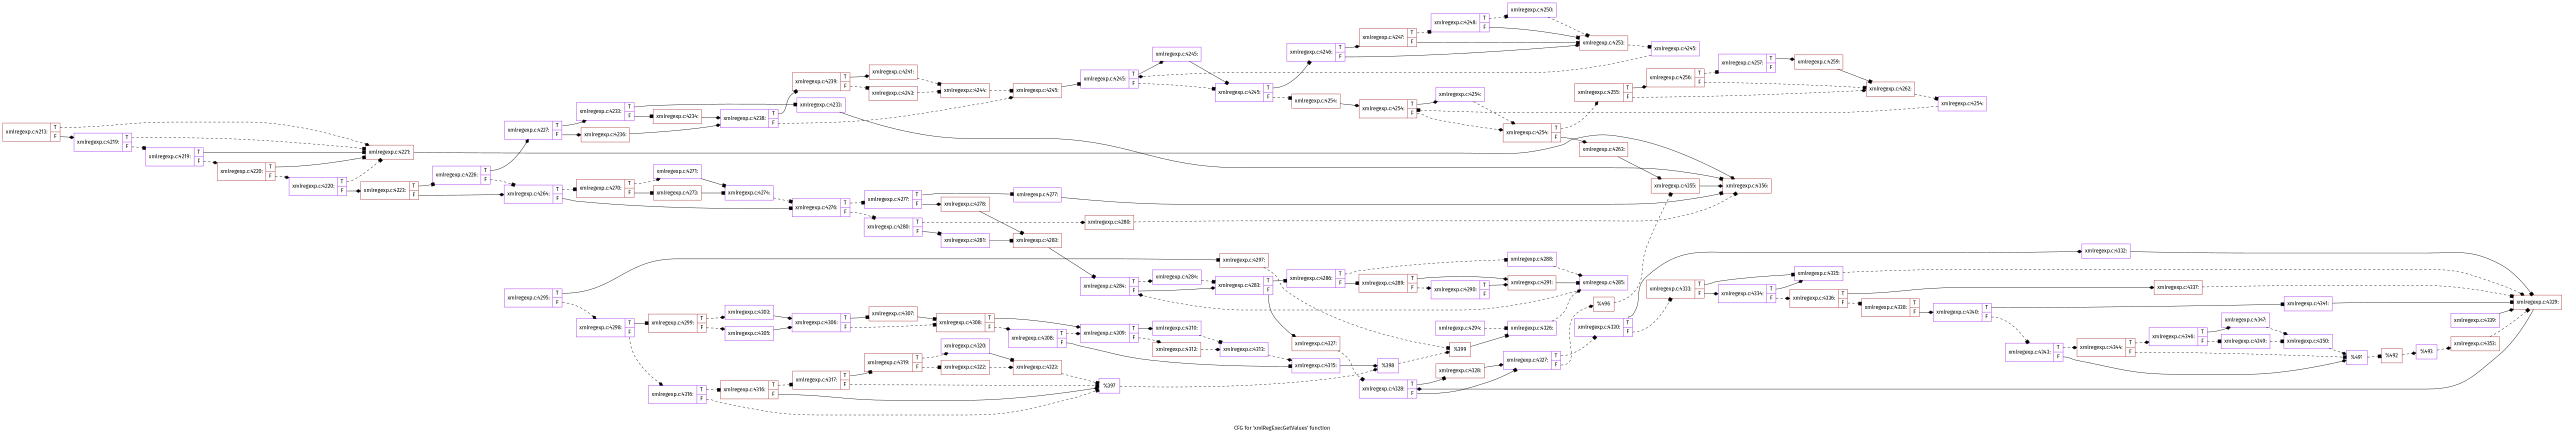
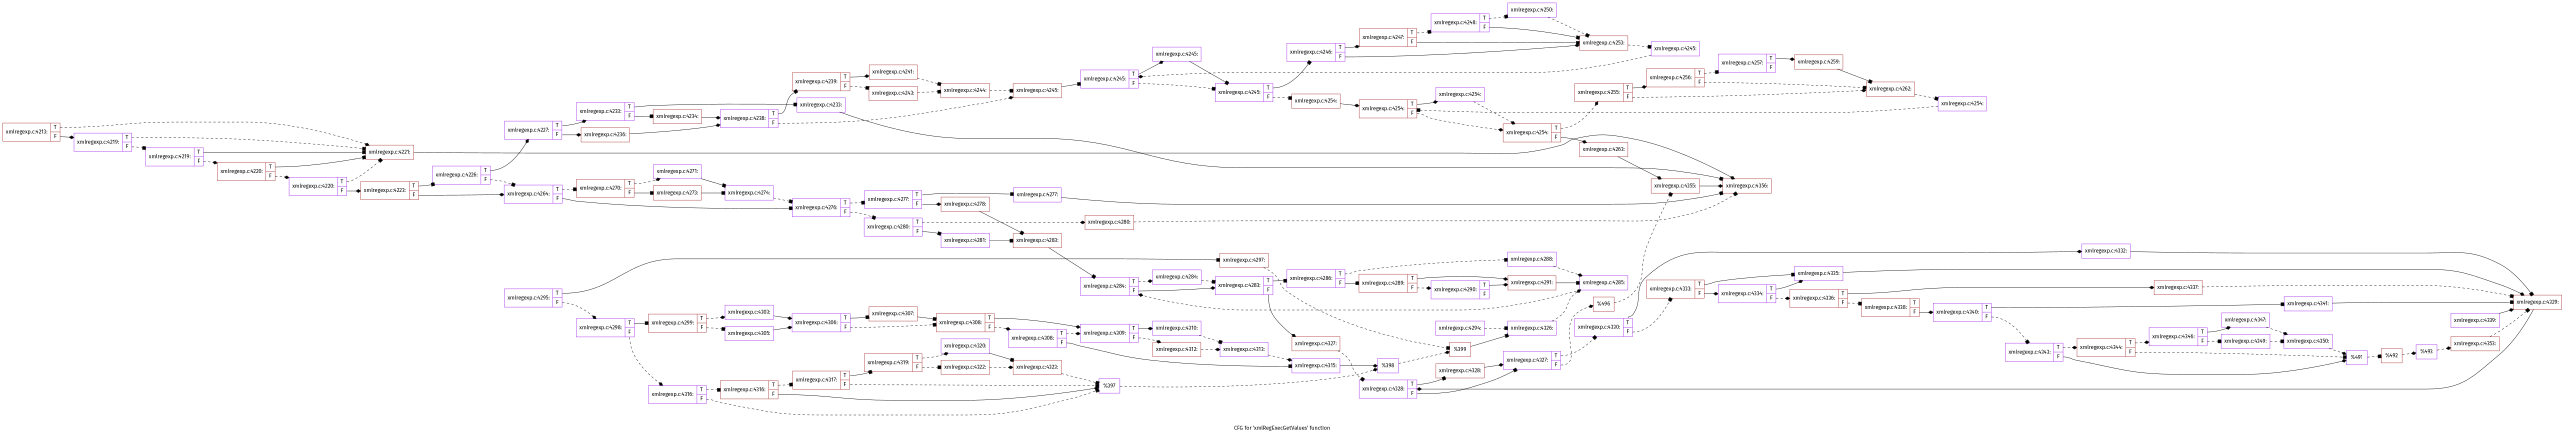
(2183, 269) -> (2183, 269)
(714, 328) -> (714, 328)
